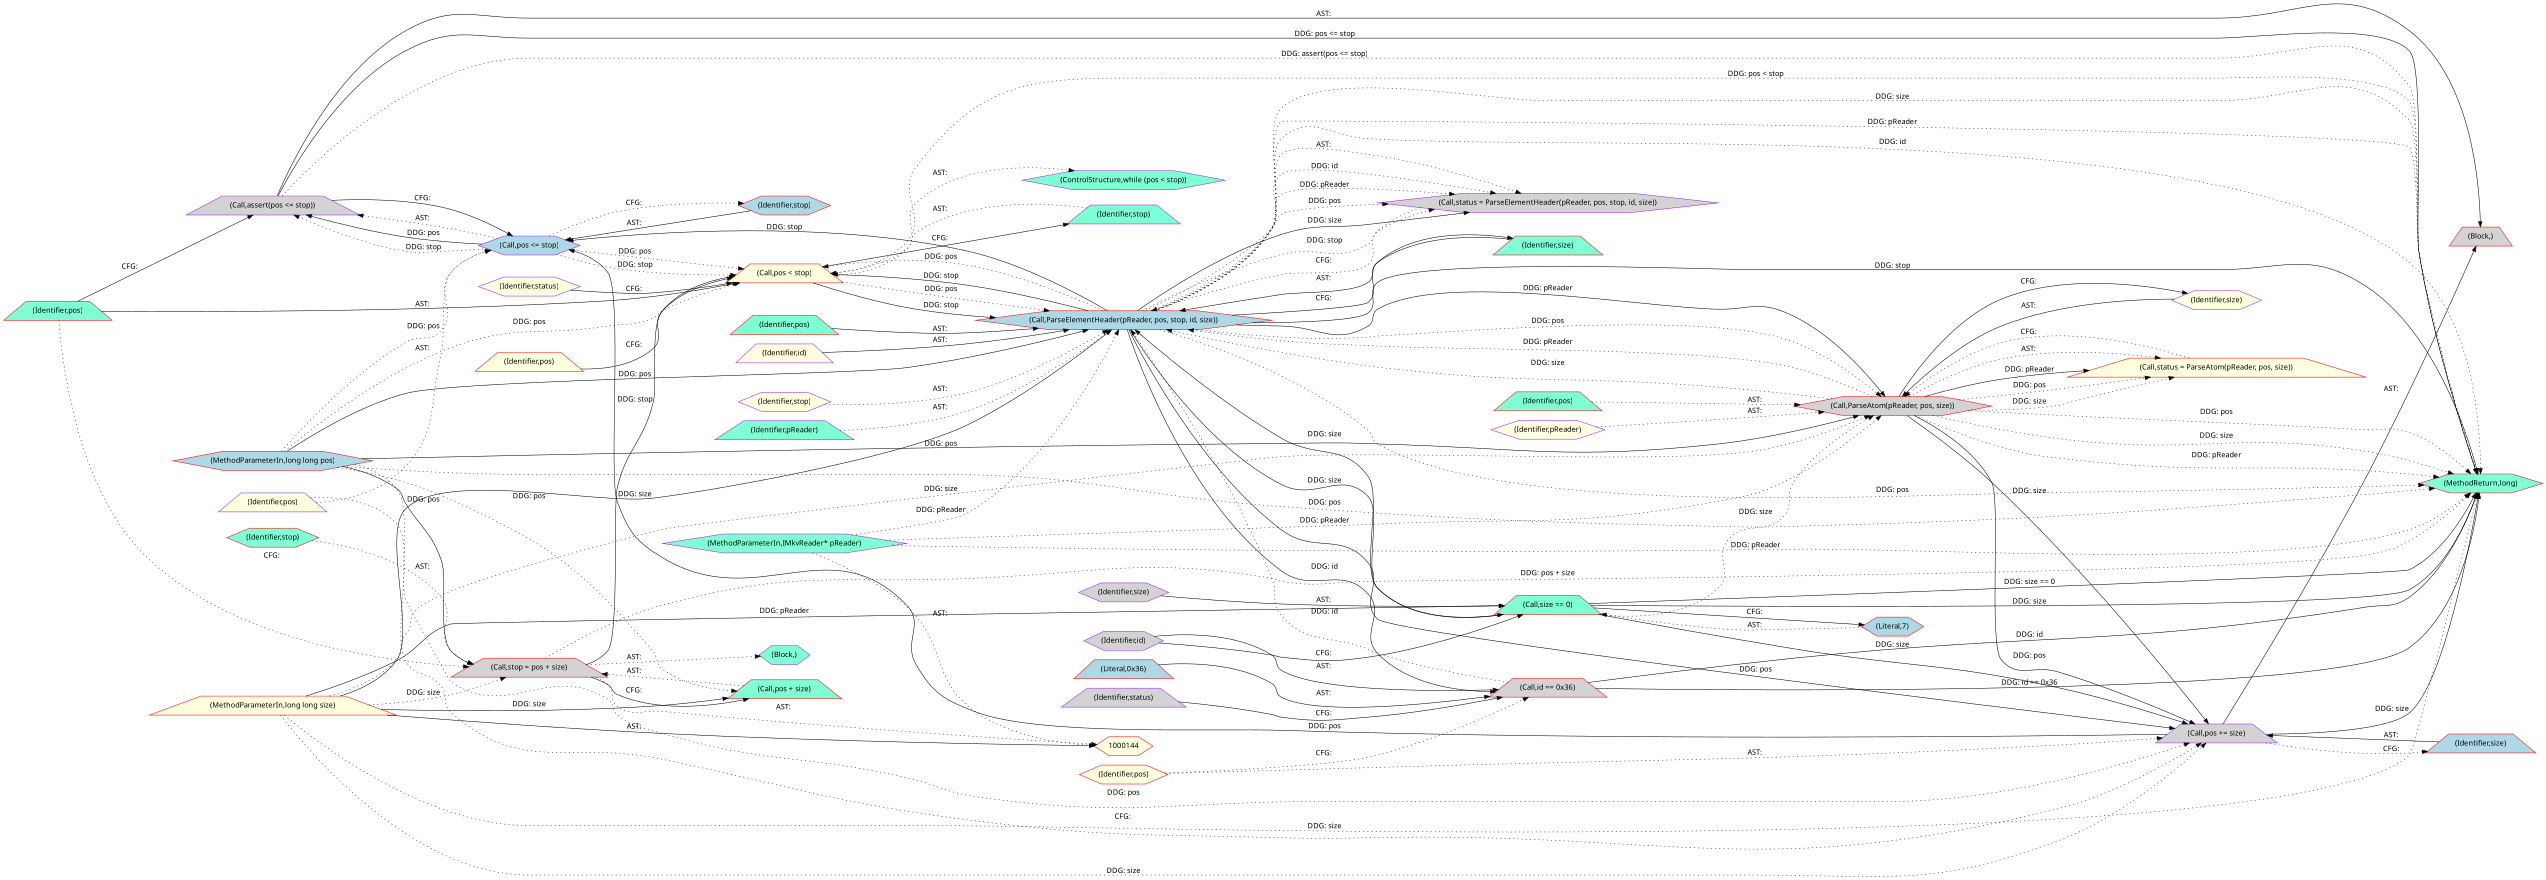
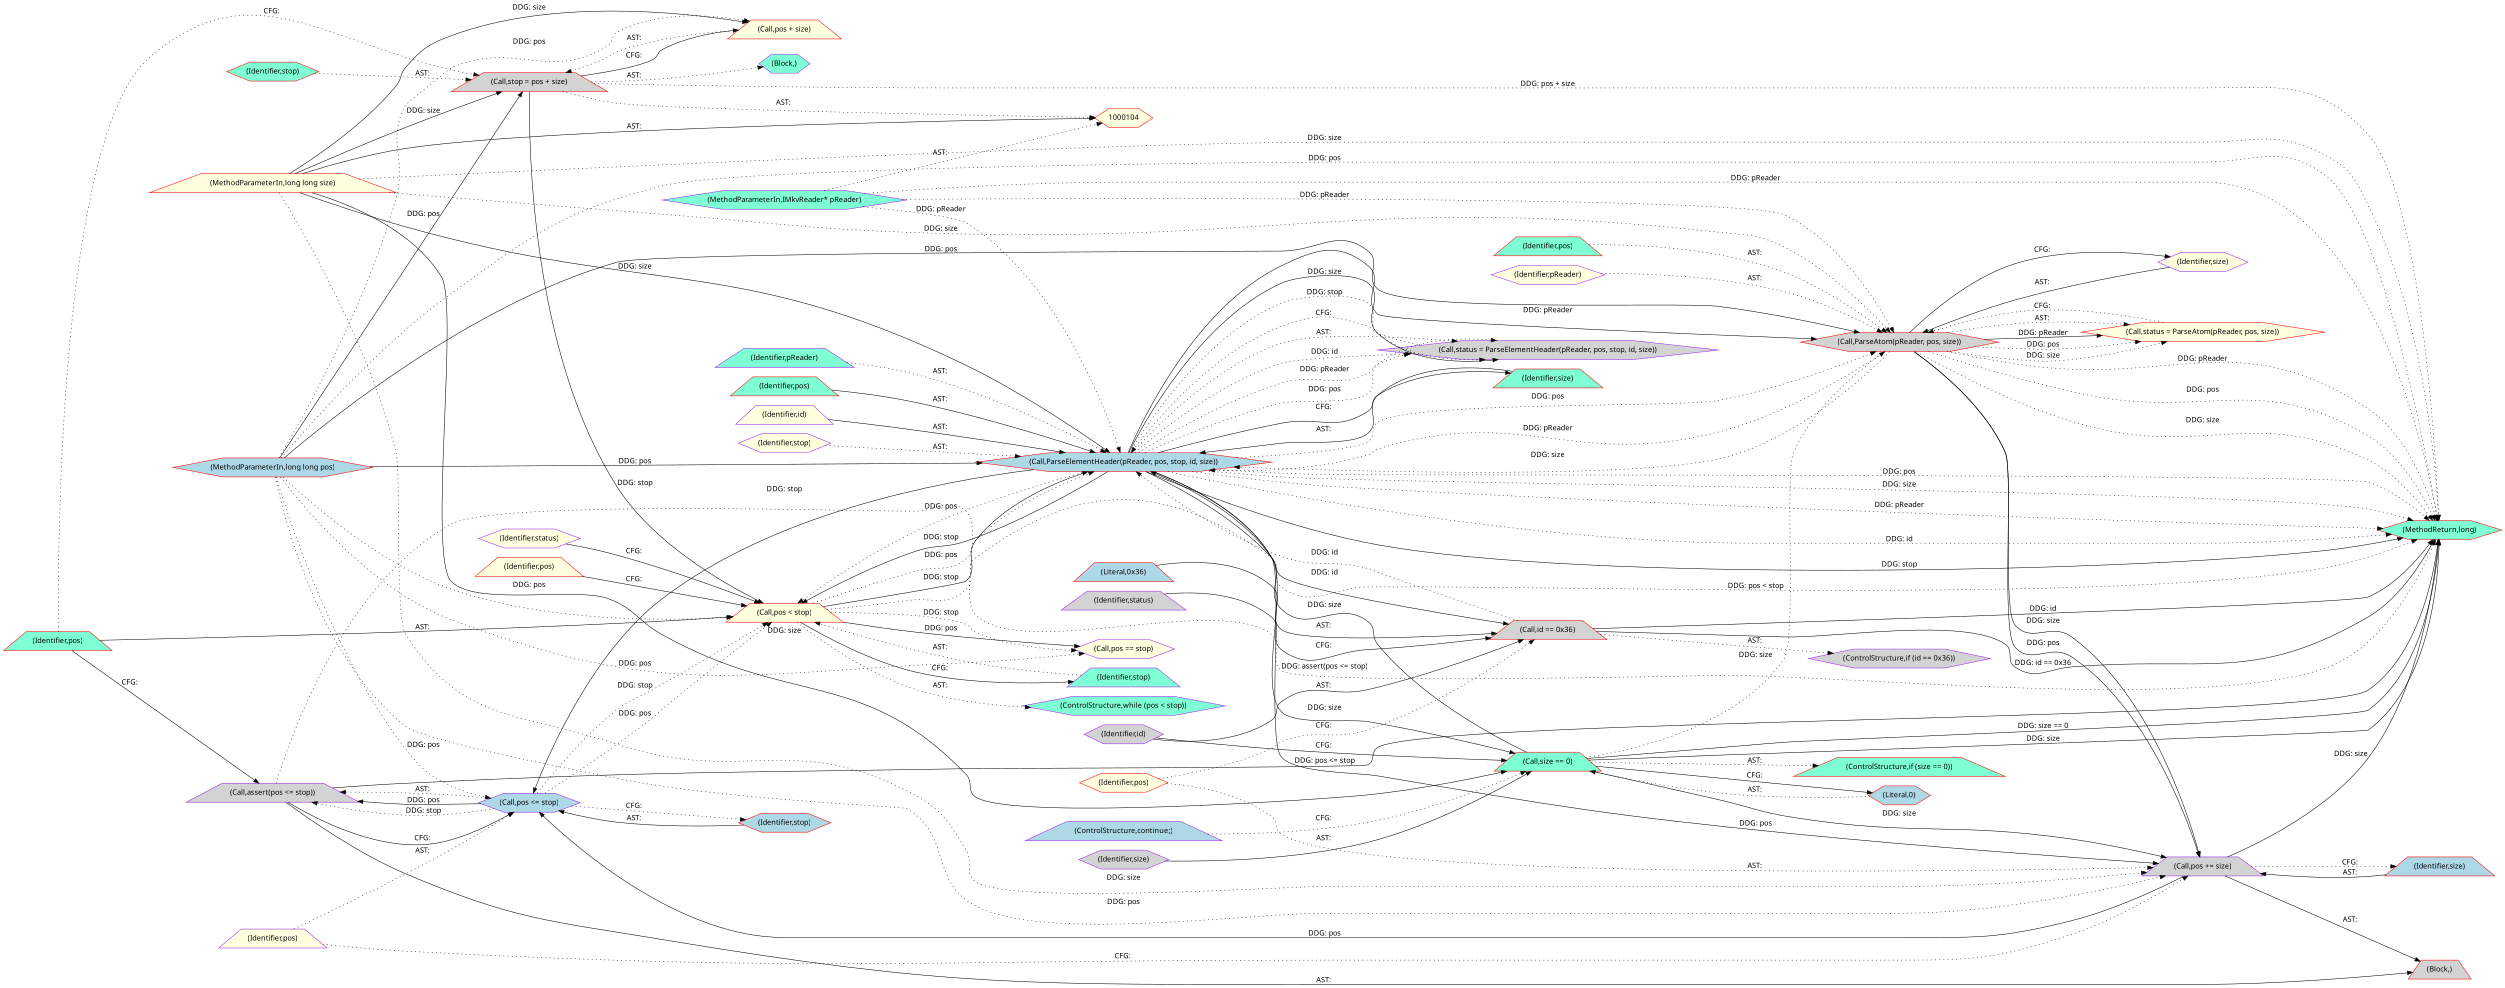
(2217, 368) -> (2203, 332)
(785, 611) -> (785, 631)
(1893, 627) -> (1899, 795)
none -> (1124, 649)
none -> (1899, 658)
(785, 689) -> (785, 29)
(436, 698) -> (390, 134)
(1124, 746) -> (1124, 118)
none -> (1899, 767)
none -> (1124, 831)
